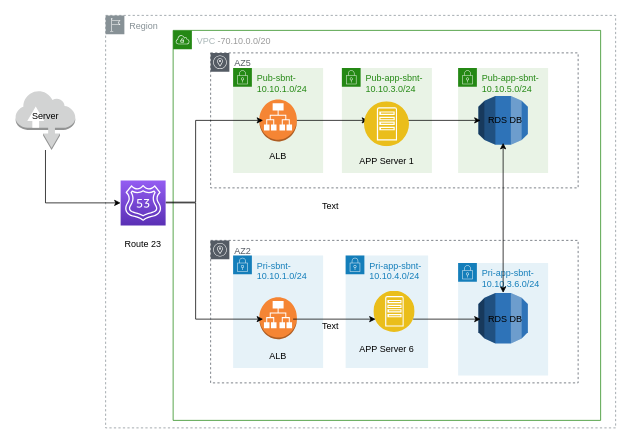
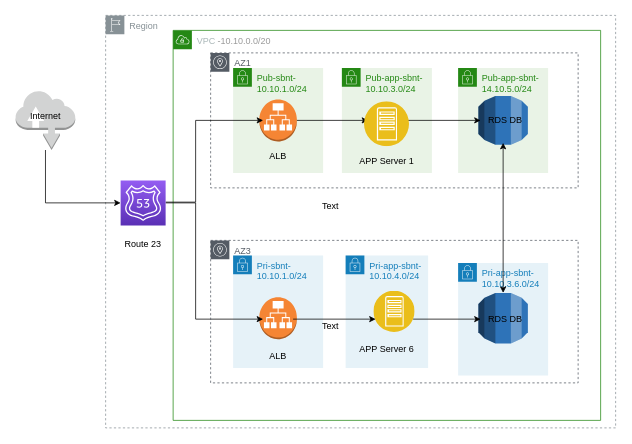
(244, 42) -> (244, 42)
(242, 64) -> (242, 64)
(515, 84) -> (515, 84)
(45, 117) -> (45, 117)
(242, 251) -> (242, 251)
